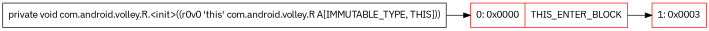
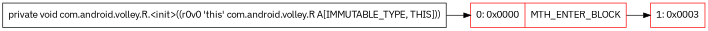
(576, 15) -> (576, 15)
